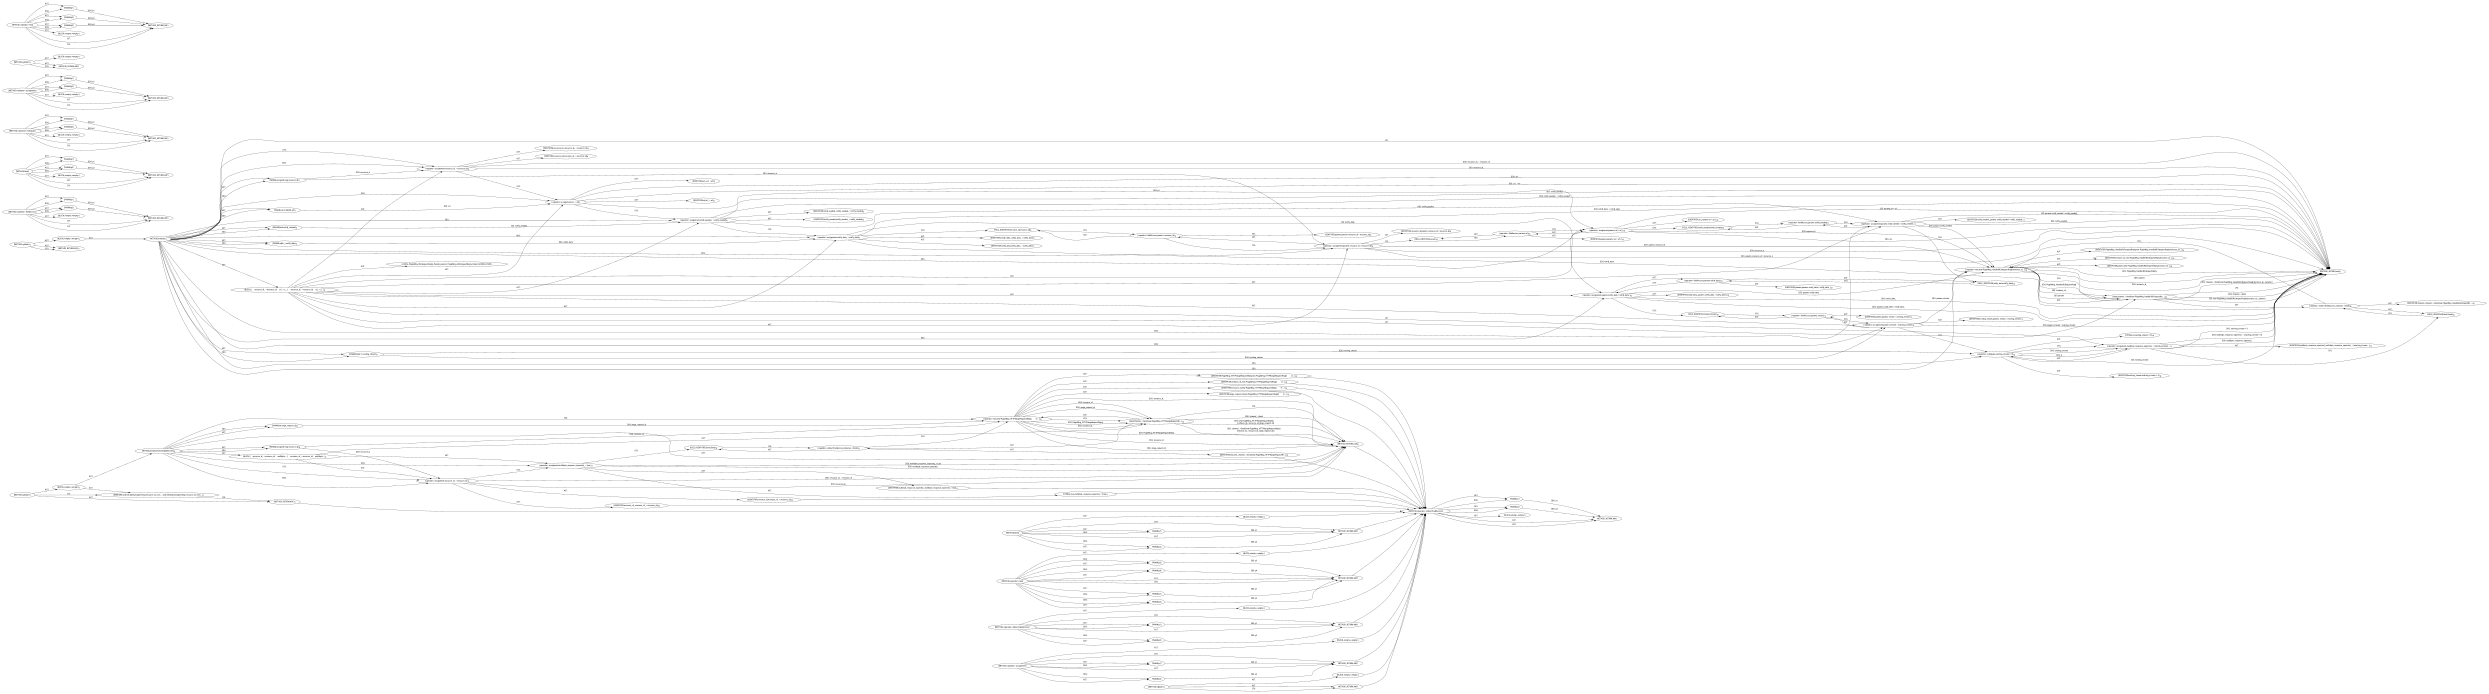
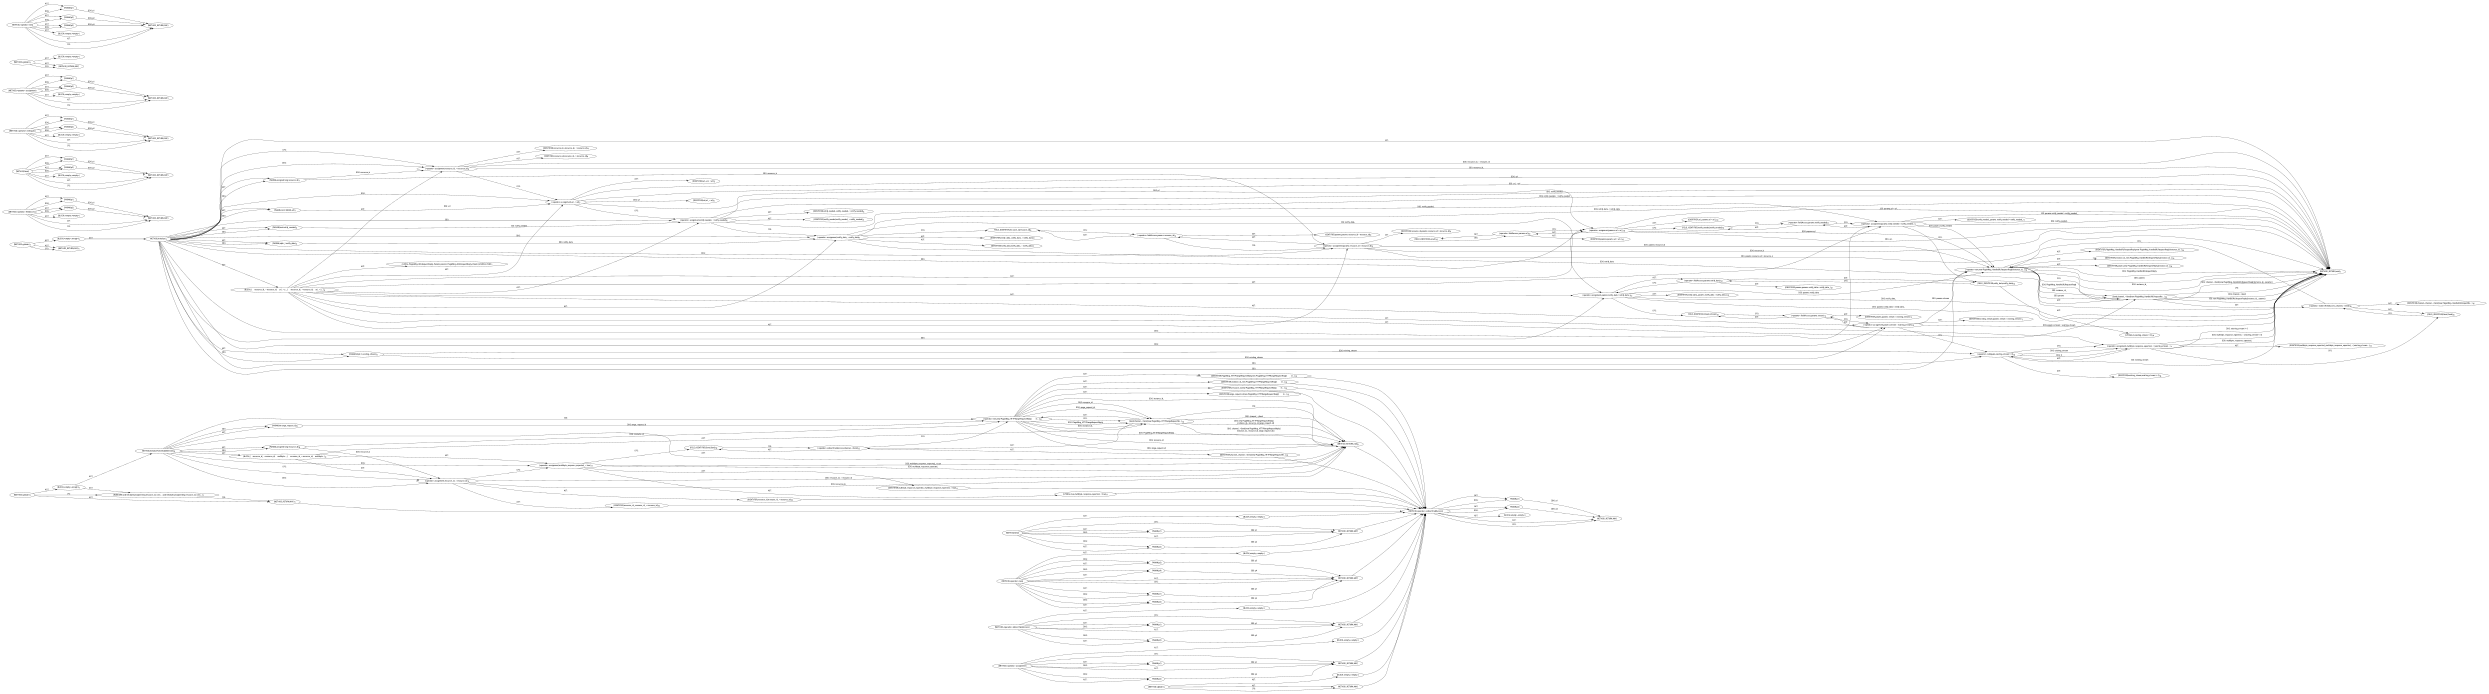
(637, 200) -> (637, 200)
(1390, 242) -> none
(2063, 342) -> (2057, 317)
